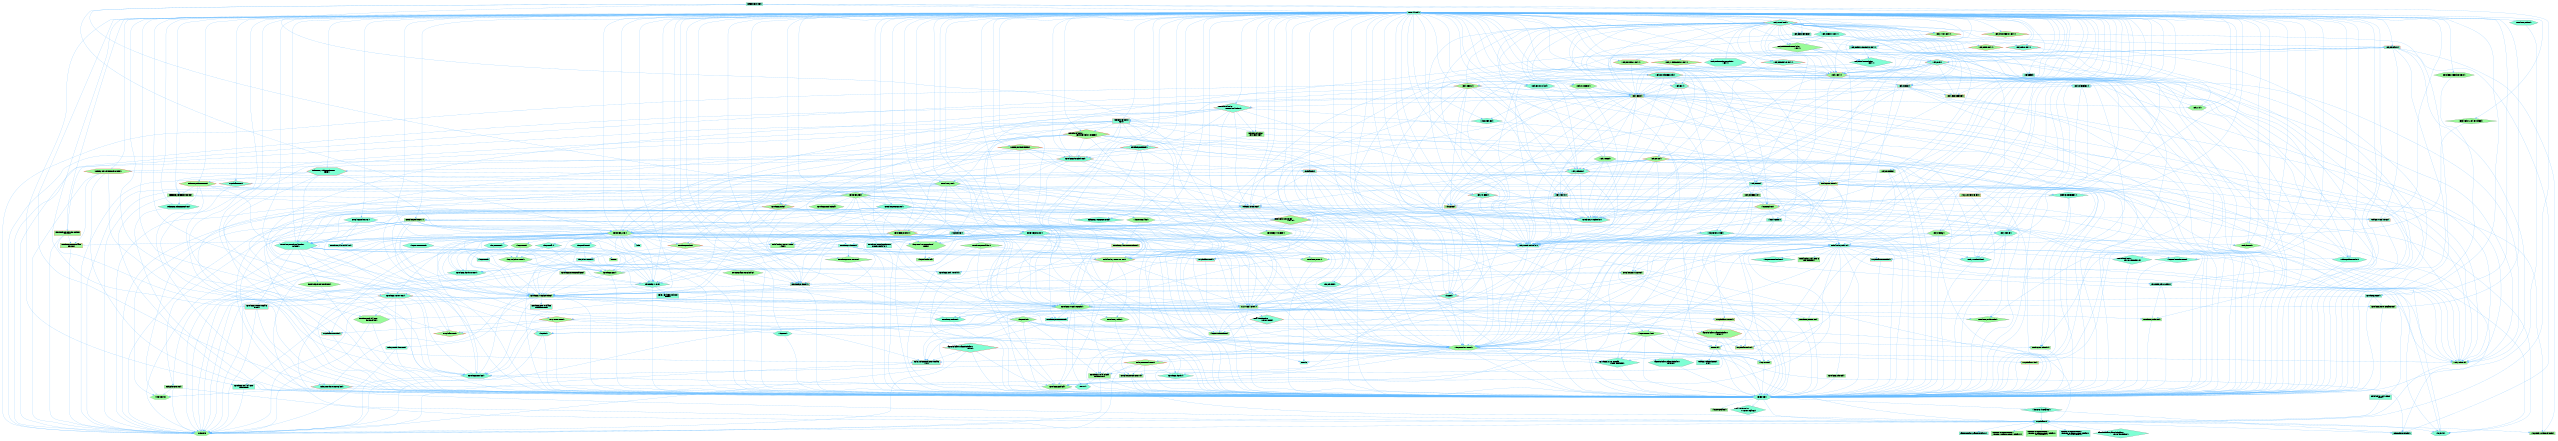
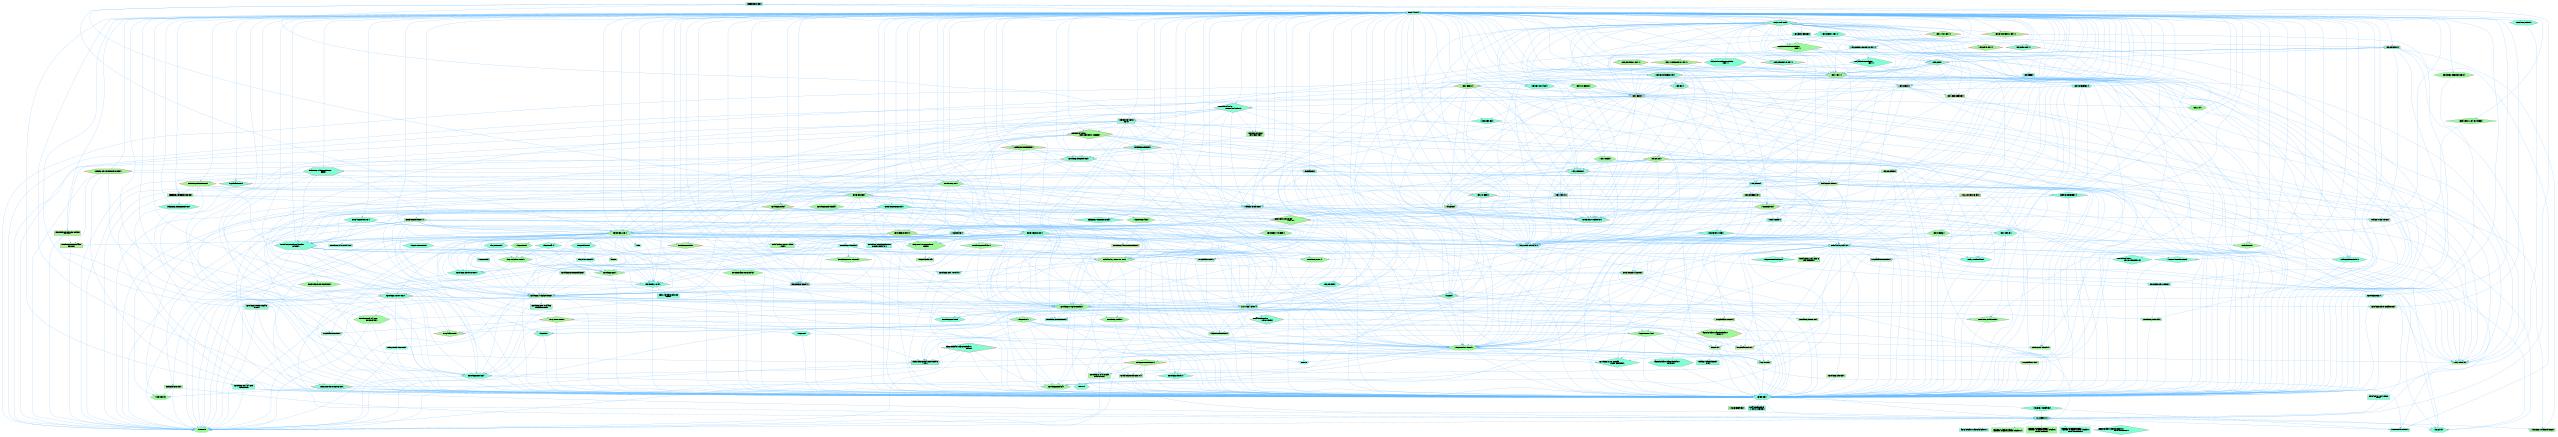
(1748, 410) -> (1757, 408)
